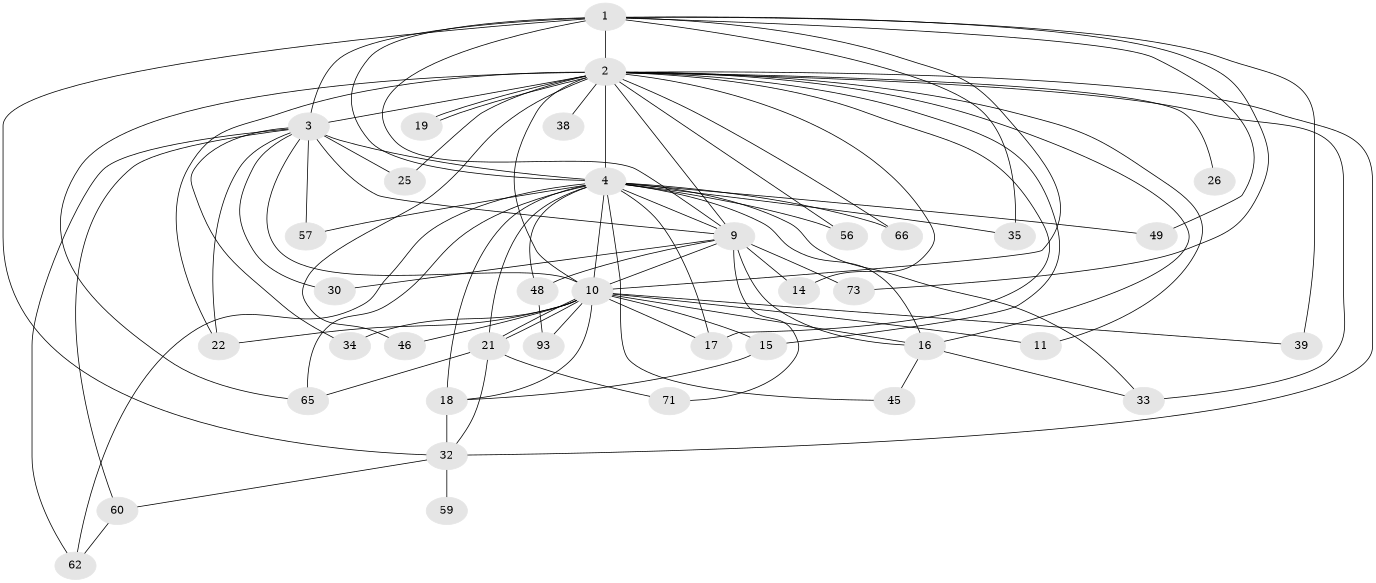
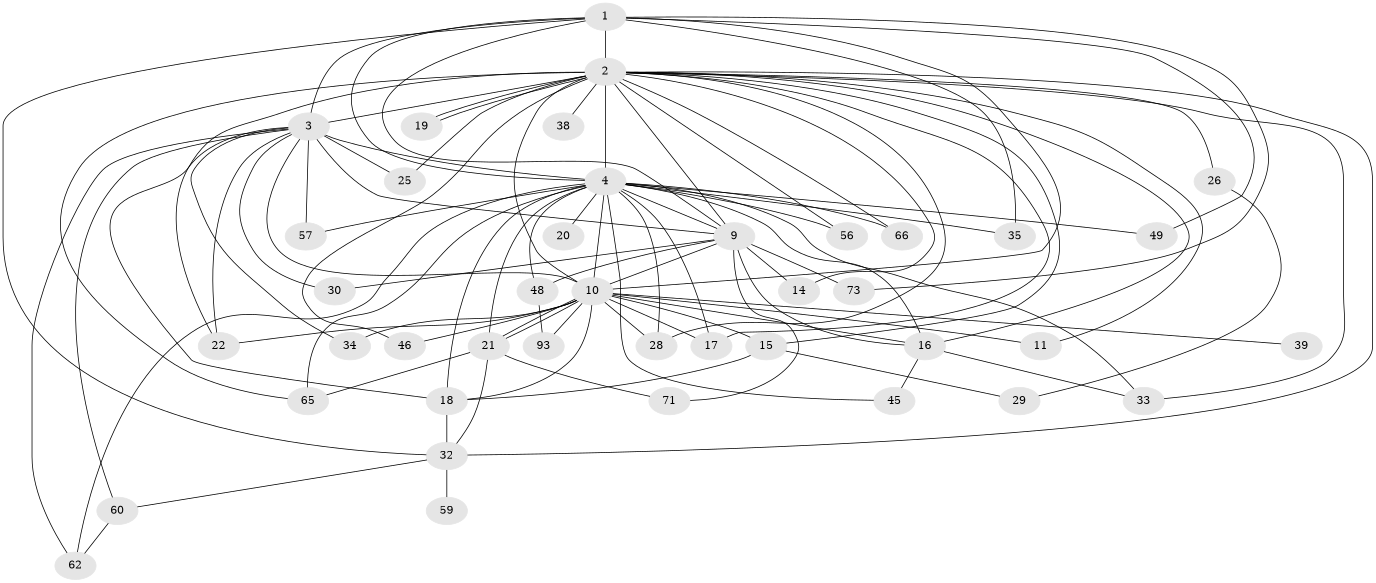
(1161, 43) -> none
none -> (563, 236)
none -> (150, 308)
none -> (657, 346)
none -> (1019, 401)
